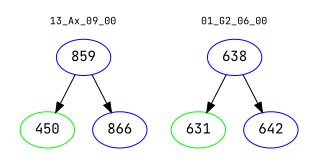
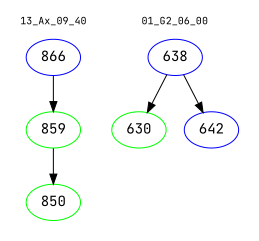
(84, 22) -> (54, 22)
(84, 57) -> (53, 130)
(99, 89) -> (53, 89)
(47, 130) -> (53, 202)
(198, 130) -> (139, 130)
